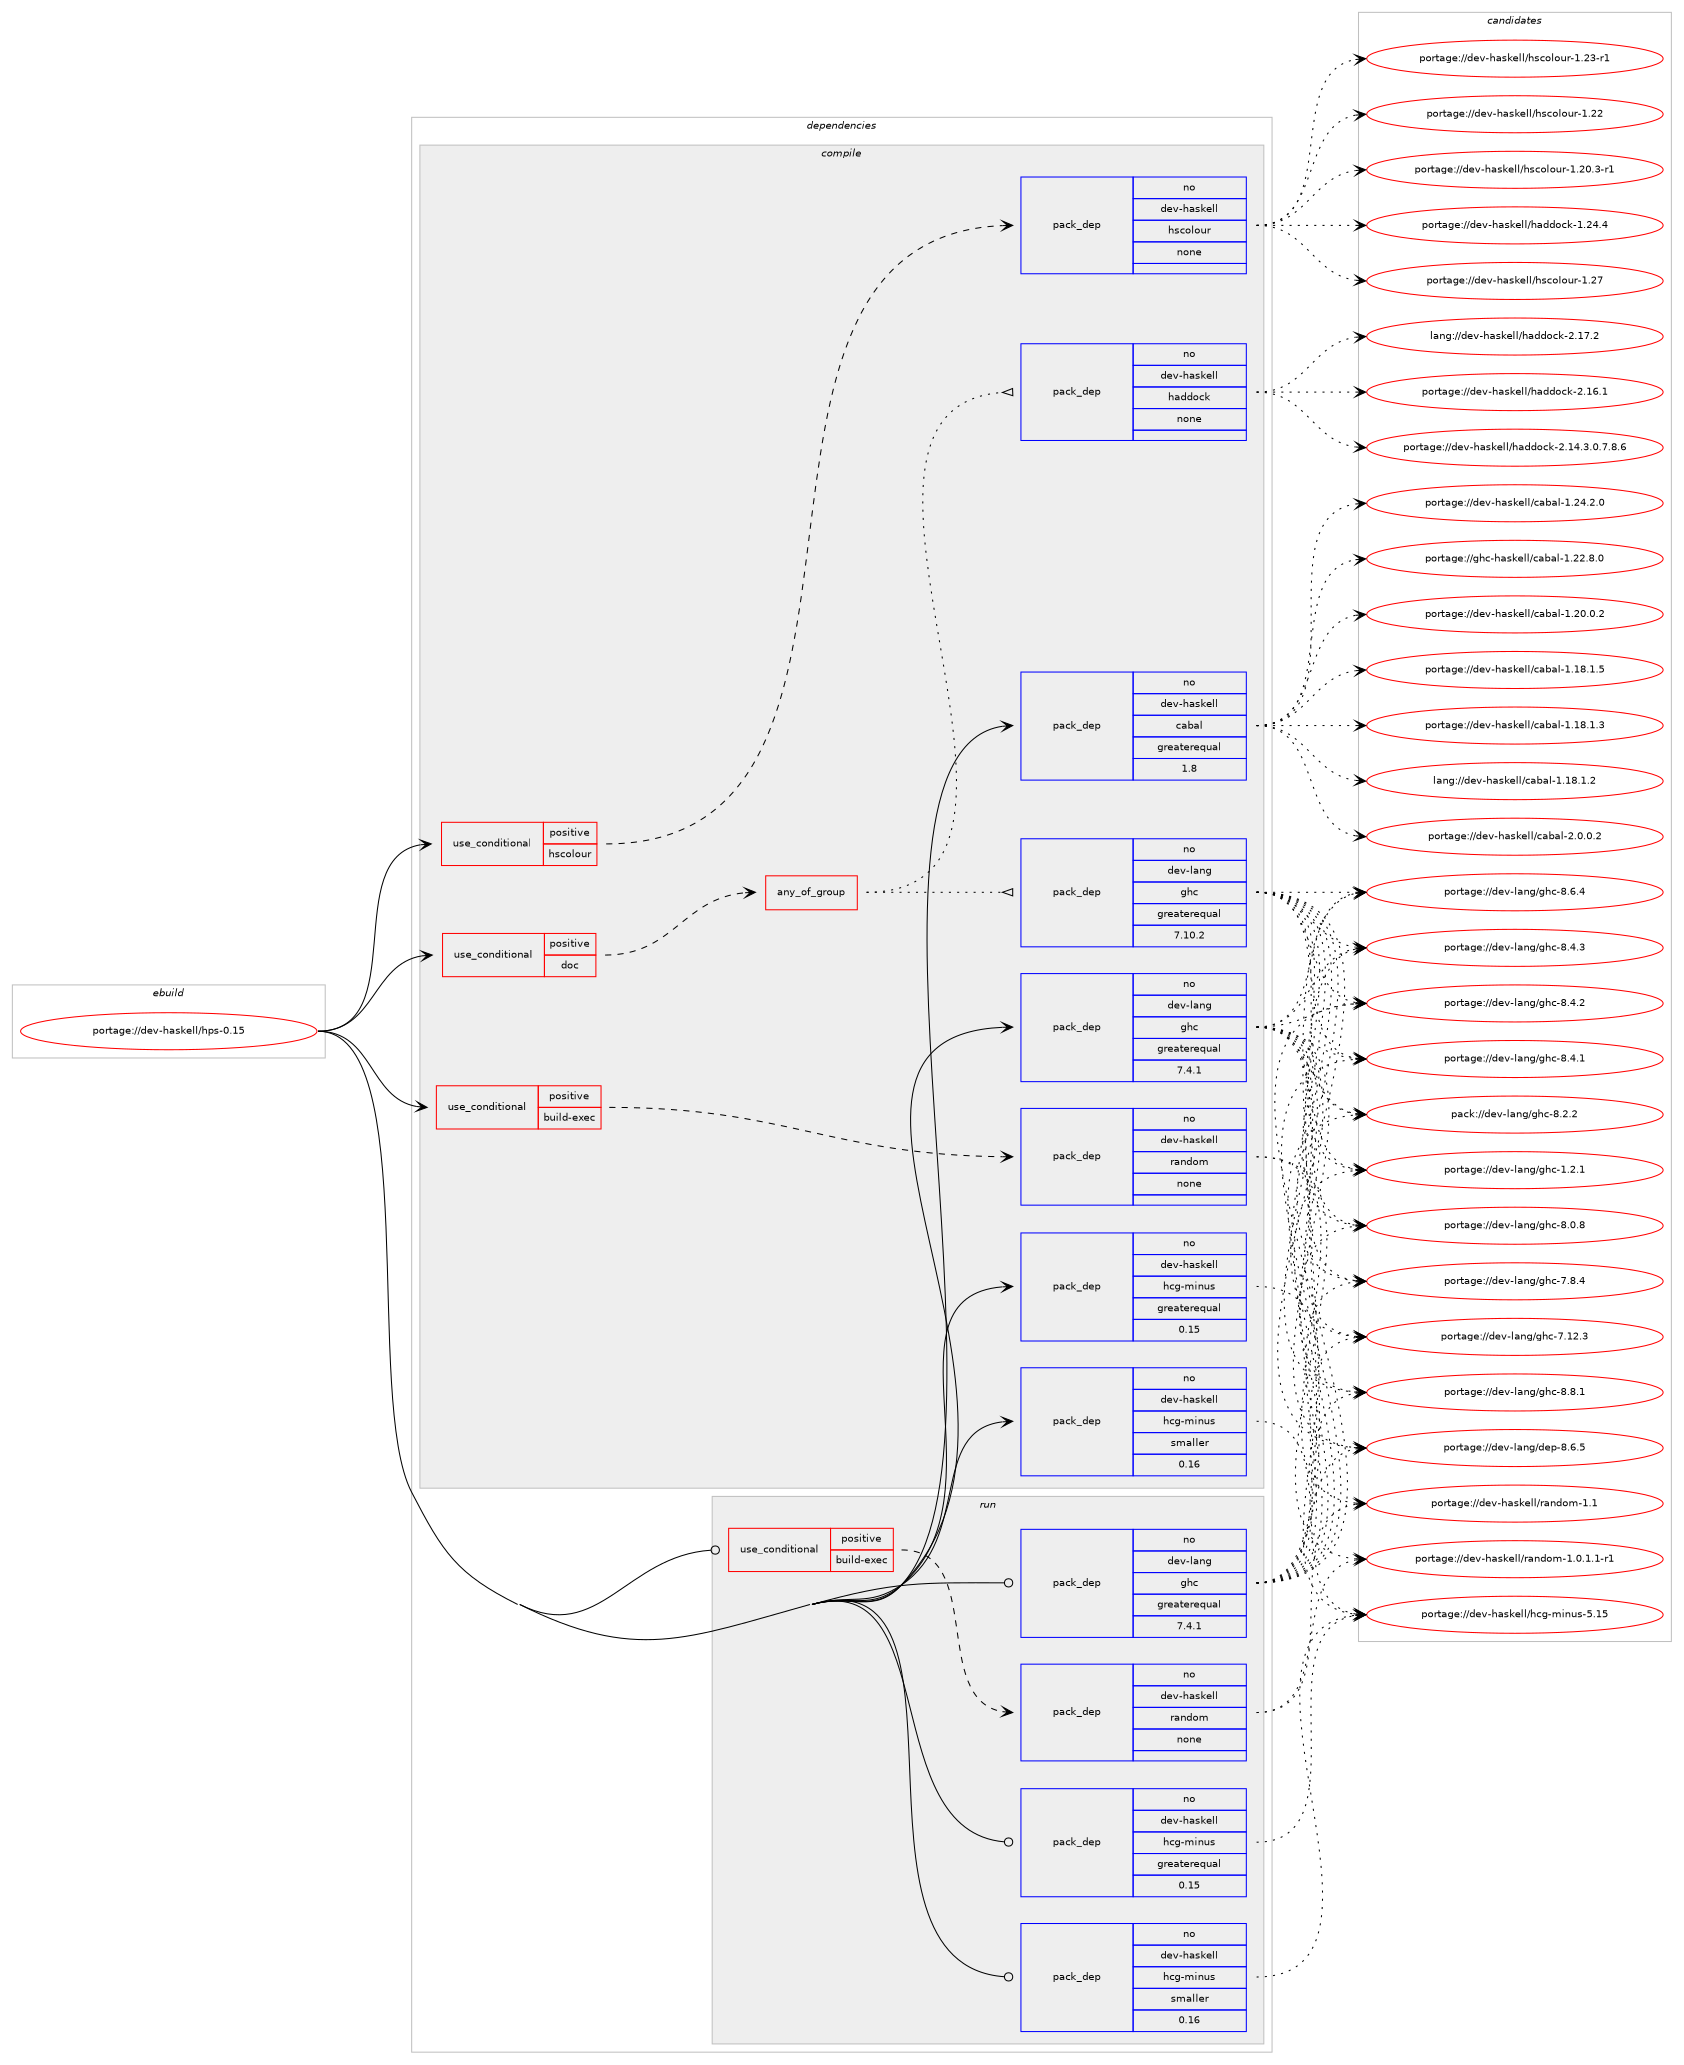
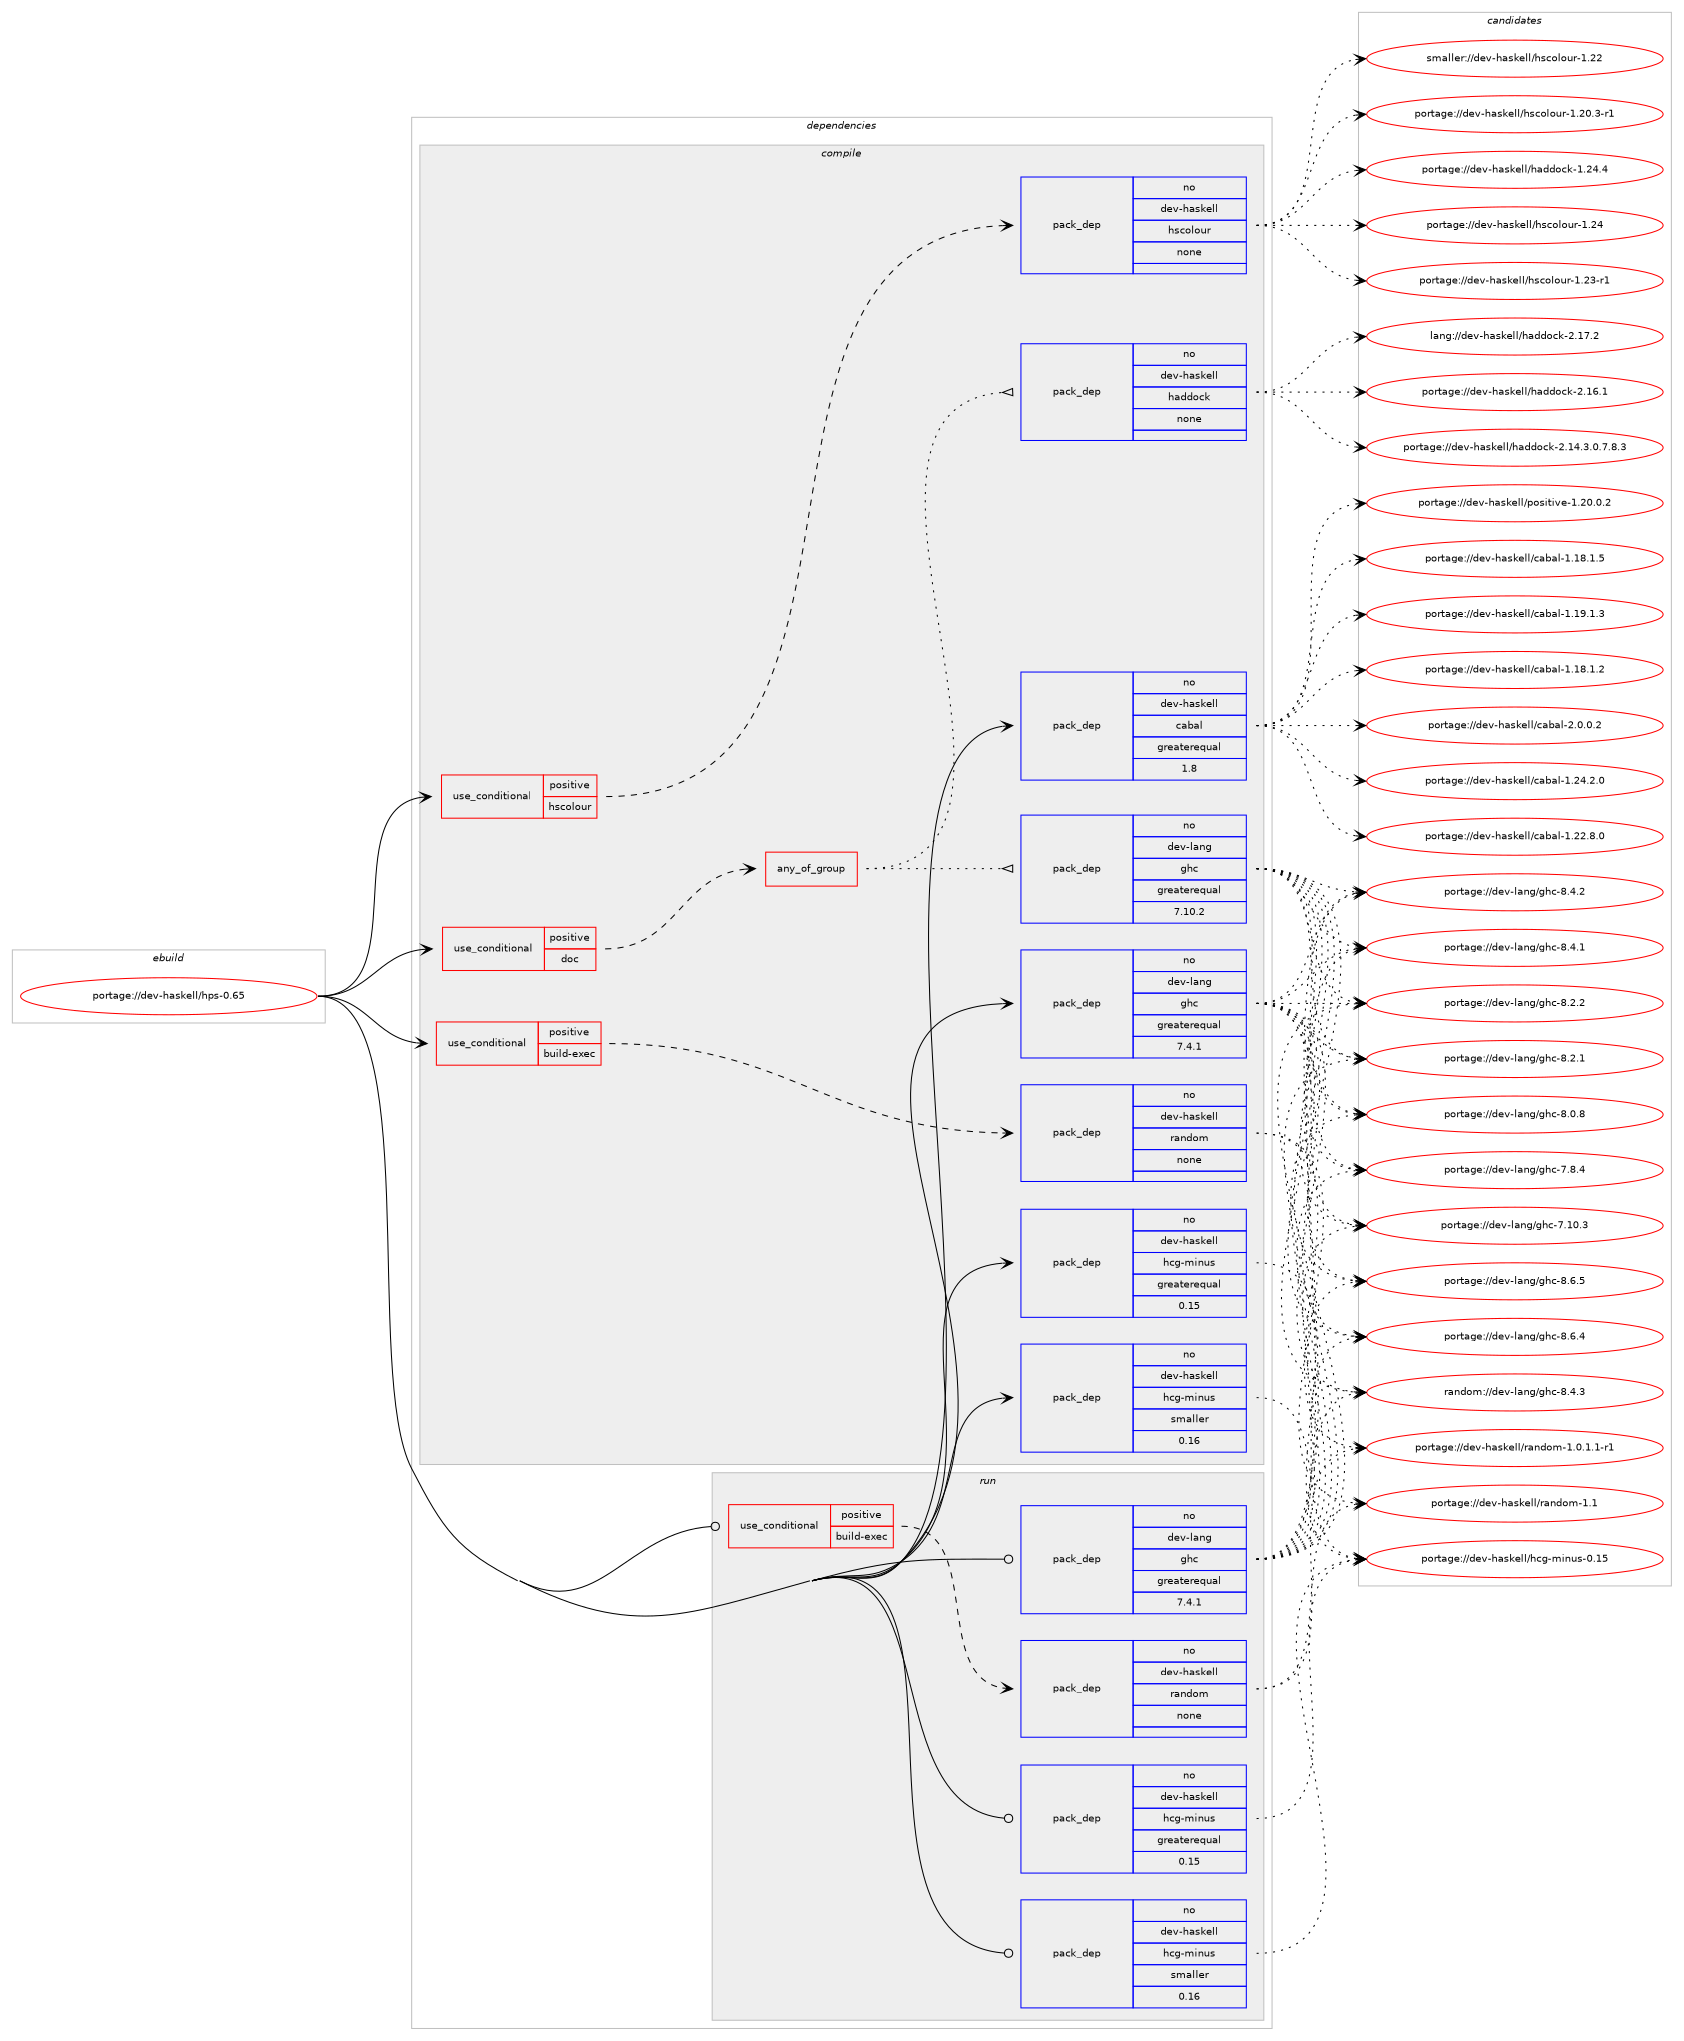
(1515, 114) -> (1515, 59)
(1515, 281) -> (1515, 225)
(1515, 448) -> (1515, 448)
(1515, 559) -> (1515, 837)
(1515, 614) -> (1515, 503)
(1515, 726) -> (1515, 614)
(1515, 781) -> (1515, 670)
(1515, 948) -> (1515, 1392)
(169, 1031) -> (169, 996)
(1515, 1115) -> (1515, 1003)
(1515, 1170) -> (1515, 1059)
(1515, 1337) -> (1515, 1226)
(1515, 1392) -> none
(1515, 1448) -> (1515, 1281)
(1515, 1615) -> (1515, 1559)
